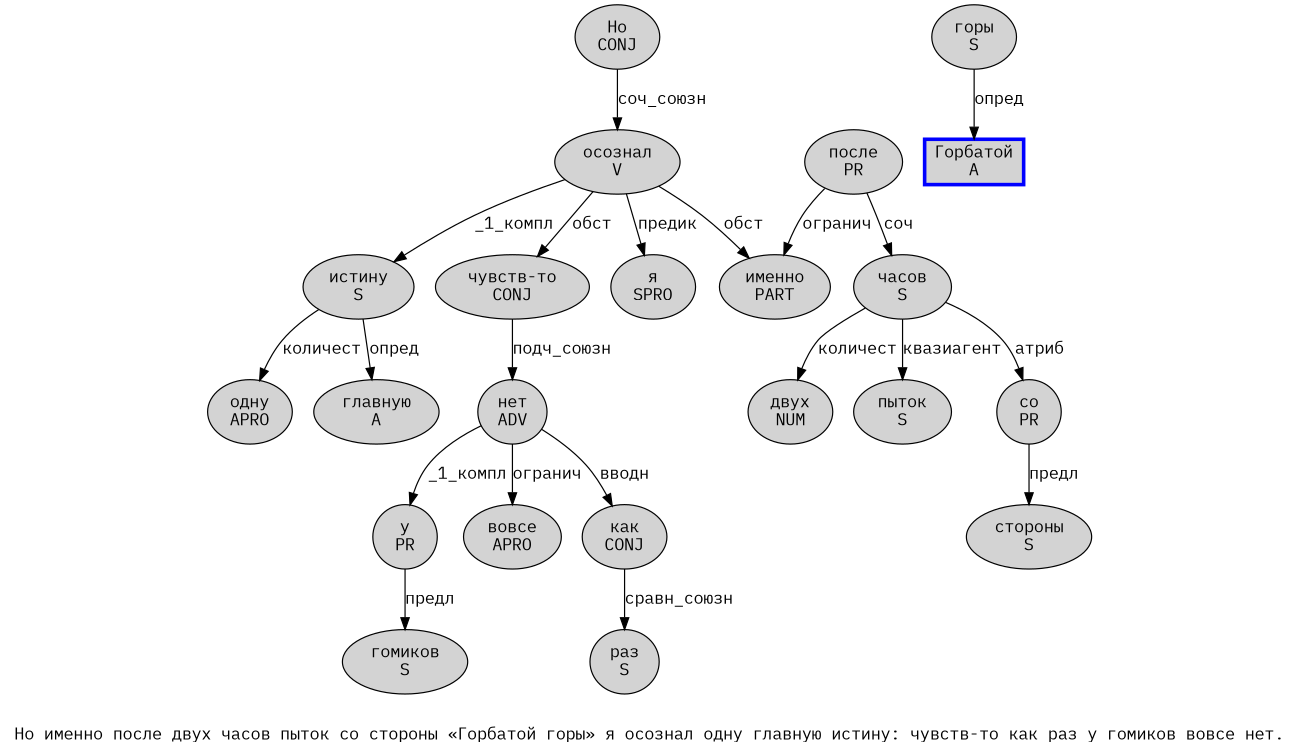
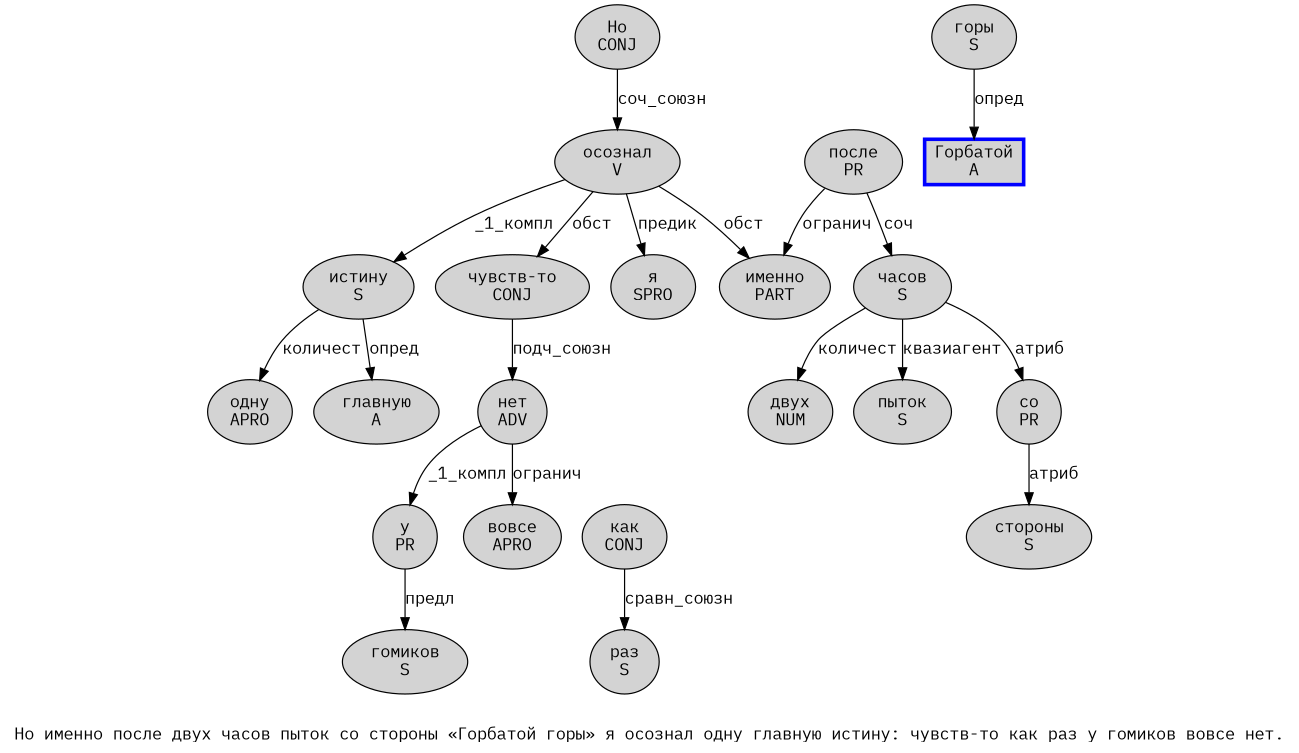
(579, 458) -> none
(1054, 474) -> (1054, 474)
